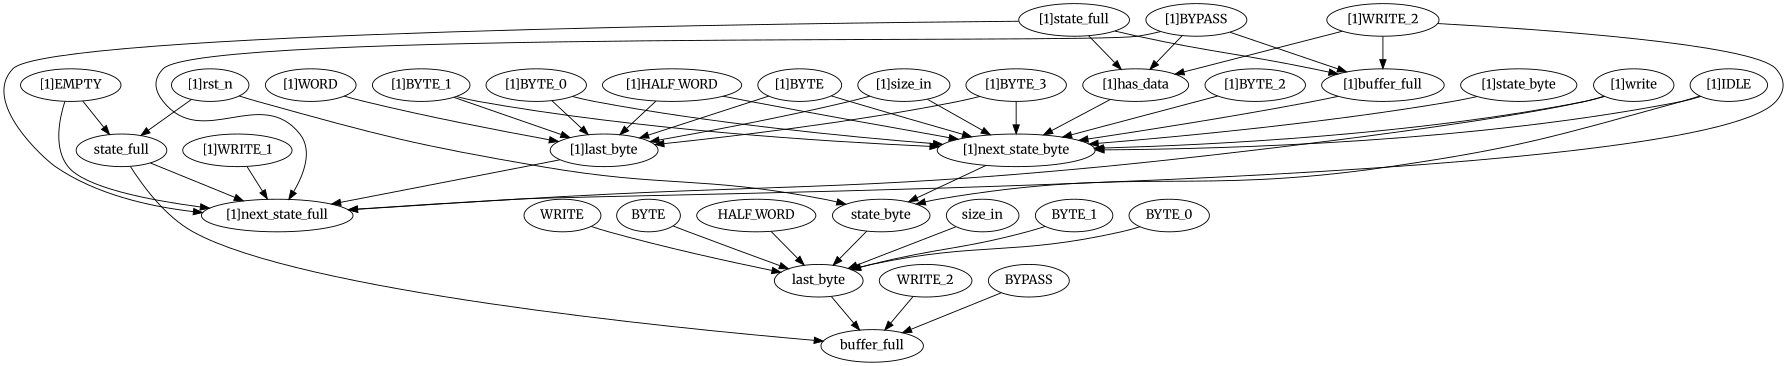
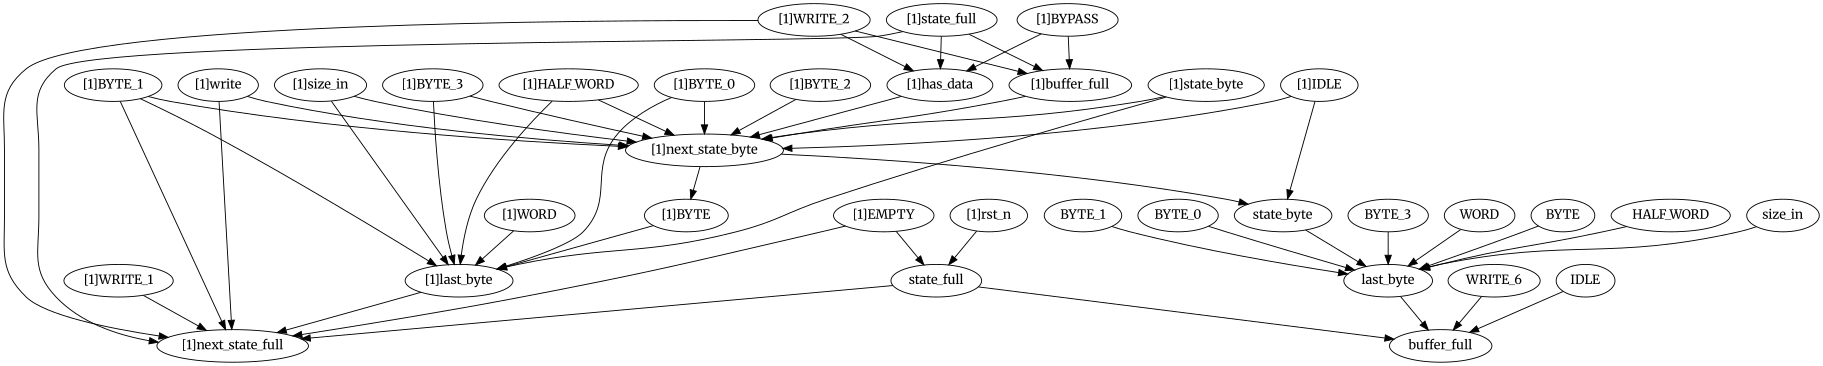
(538, 42) -> (171, 211)
(903, 117) -> (697, 179)
(550, 168) -> none
none -> (839, 195)
(562, 216) -> (1480, 216)
none -> (1388, 216)
(926, 281) -> (1494, 281)
(1029, 281) -> (1586, 281)
